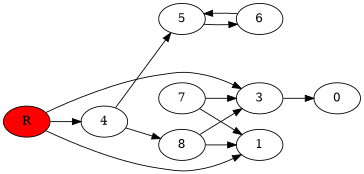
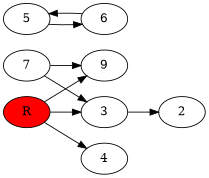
(142, 72) -> none
(337, 98) -> (182, 112)
(182, 145) -> none
(260, 145) -> (104, 66)
